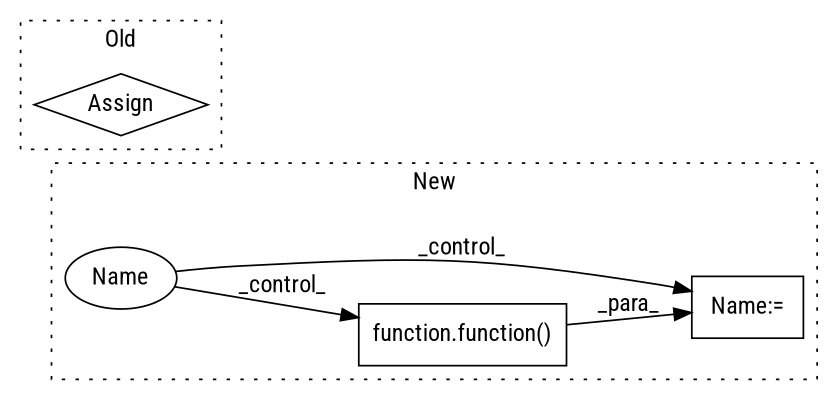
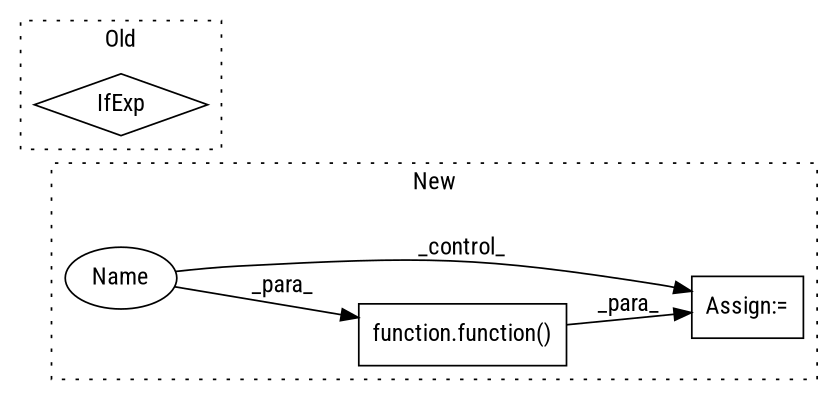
(121, 105) -> (121, 105)
(283, 286) -> (283, 286)
(748, 307) -> (748, 307)
